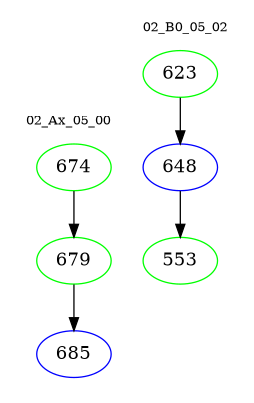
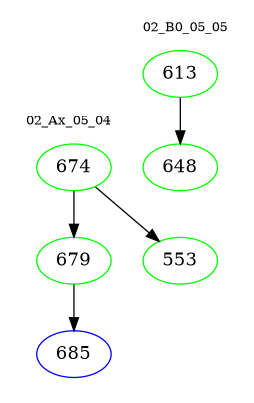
(186, 28) -> (186, 28)
(180, 74) -> (180, 74)
(69, 121) -> (69, 121)
(180, 167) -> (180, 167)
(180, 208) -> (113, 202)
